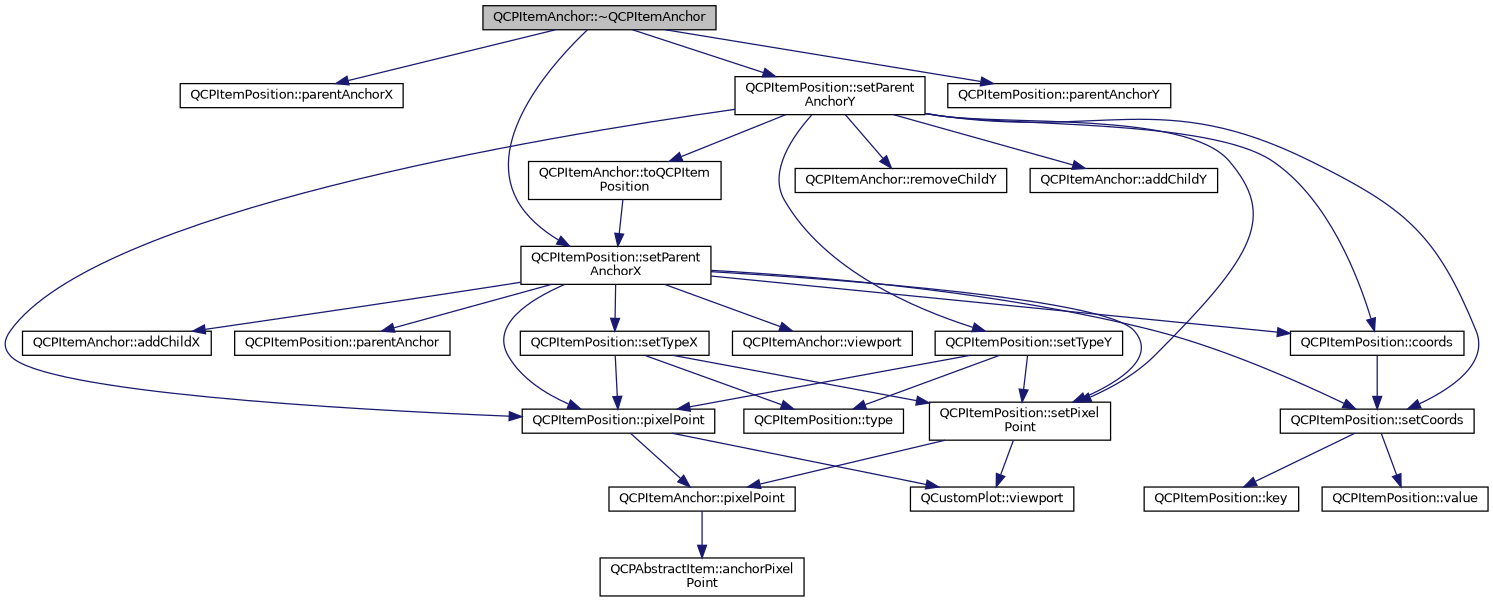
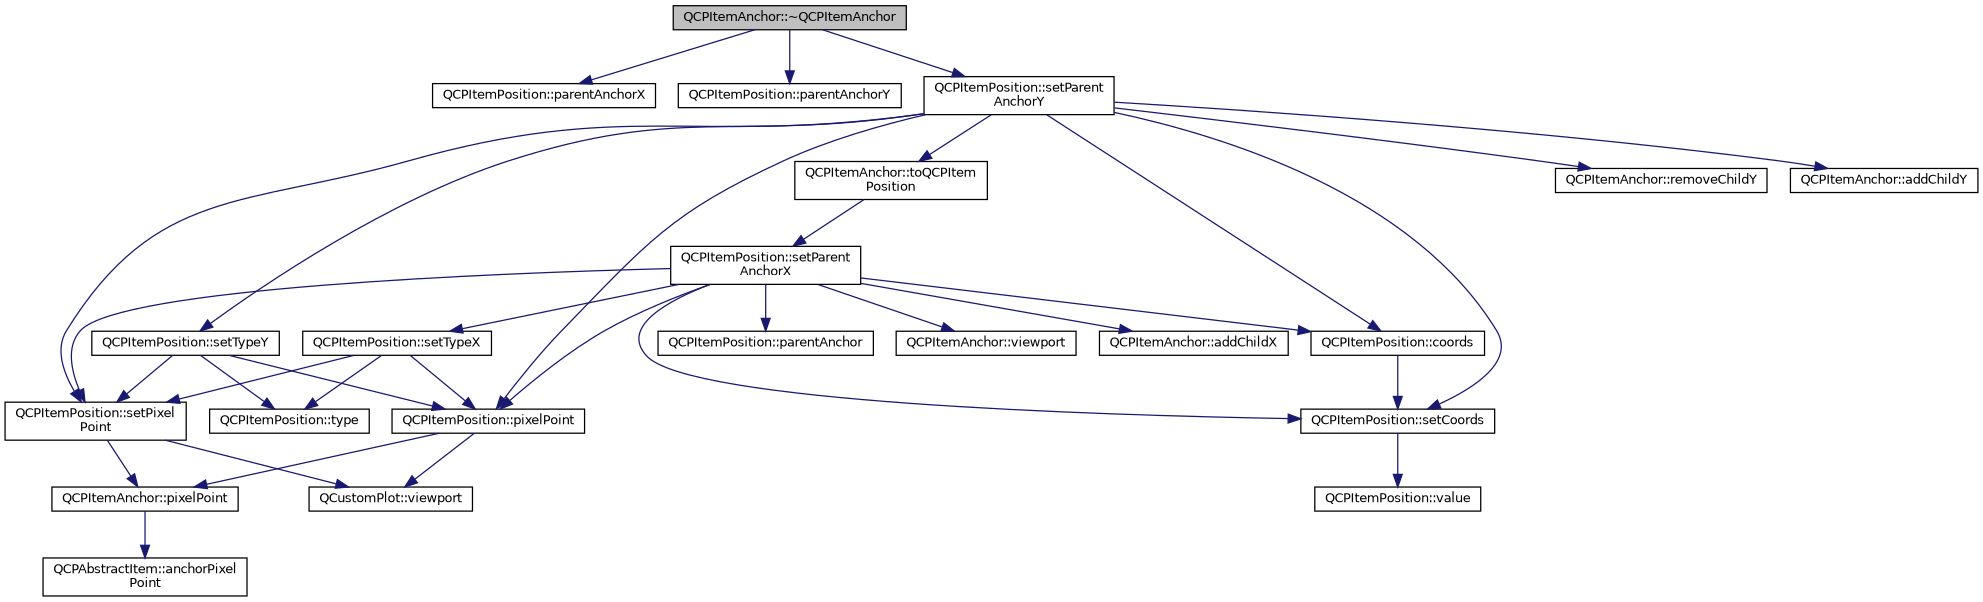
(515, 133) -> none
(1221, 499) -> none
